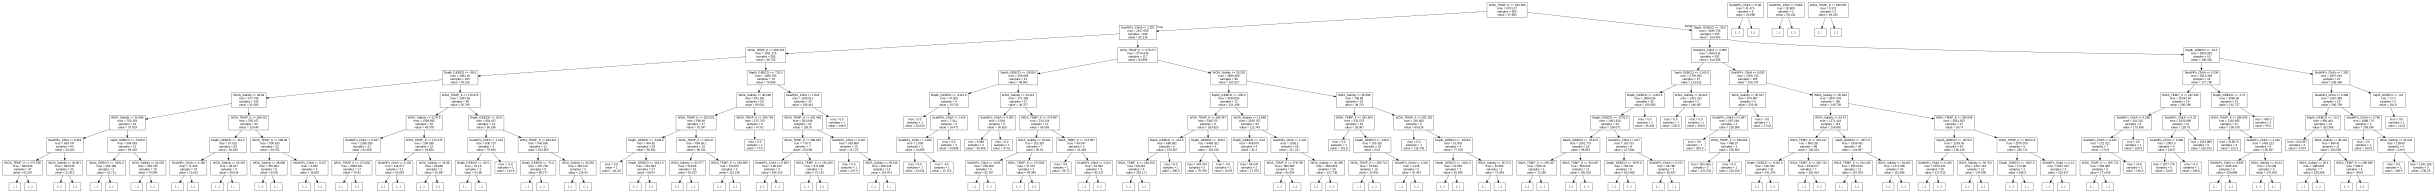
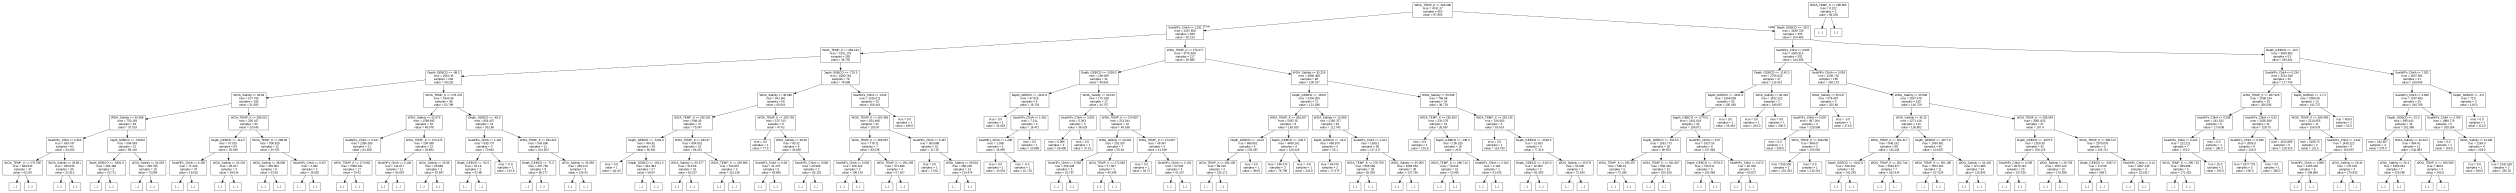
none -> (791, 145)
